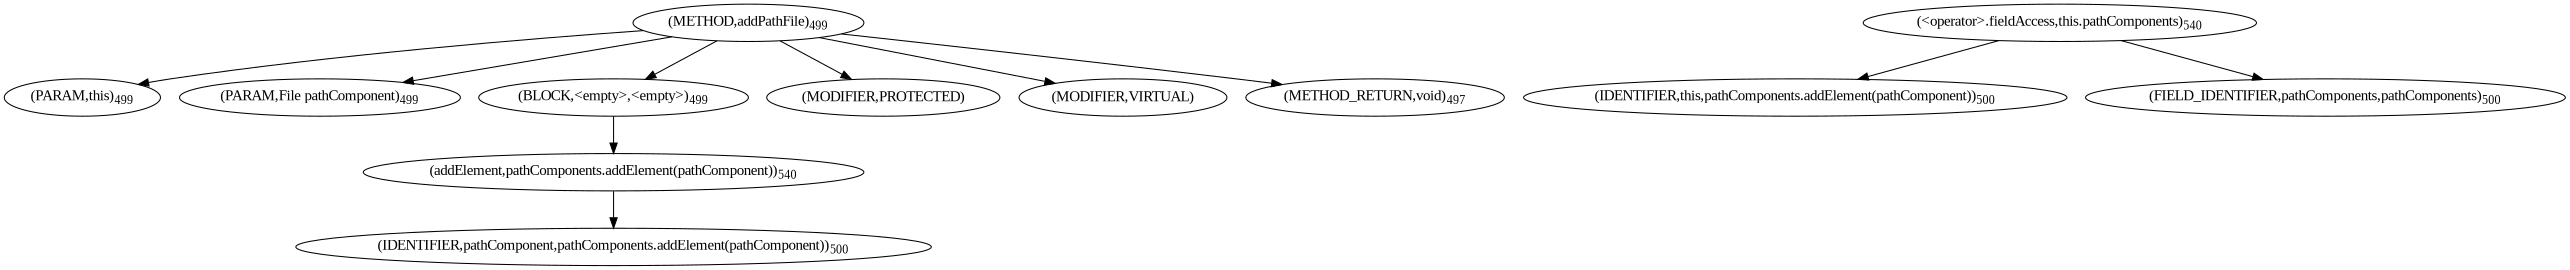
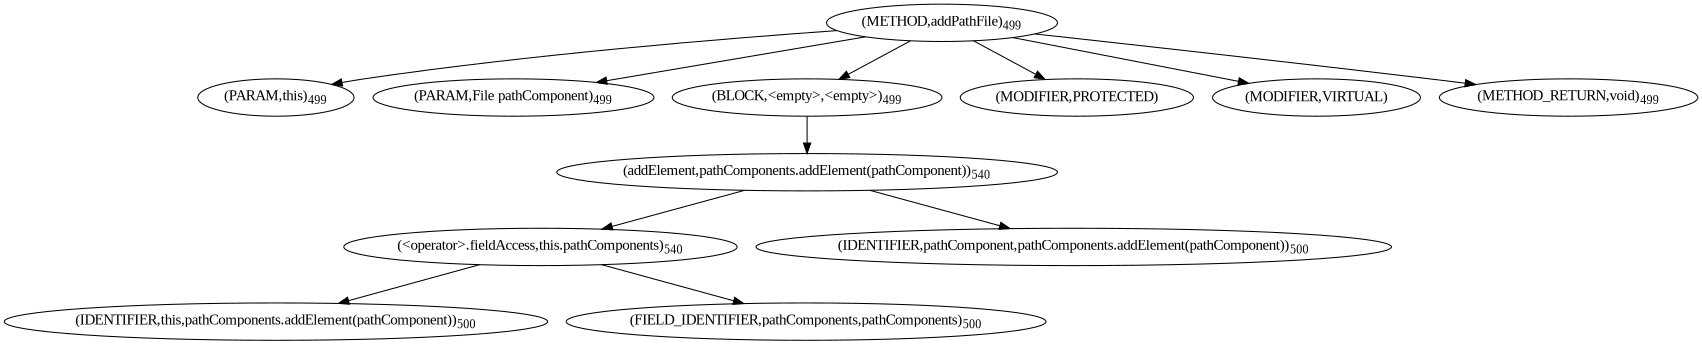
(1457, 96) -> (1650, 96)
none -> (678, 208)
